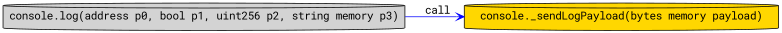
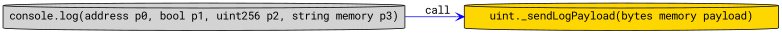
(621, 17) -> (621, 17)
